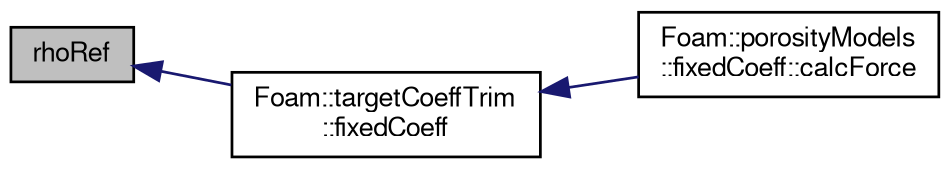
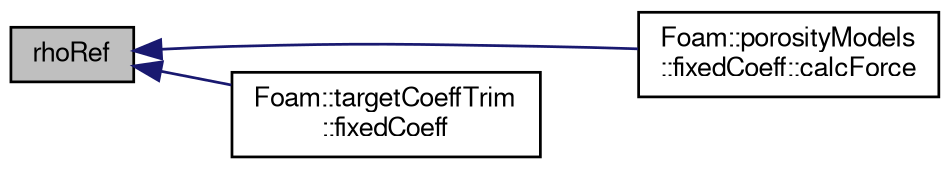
(604, 82) -> (400, 44)
